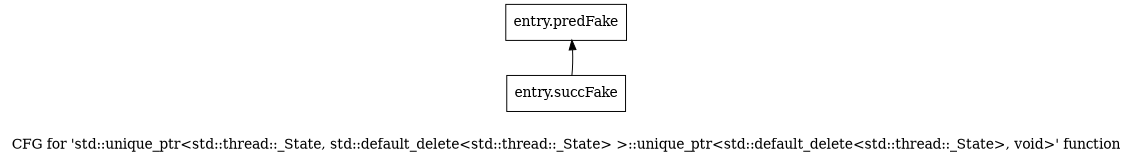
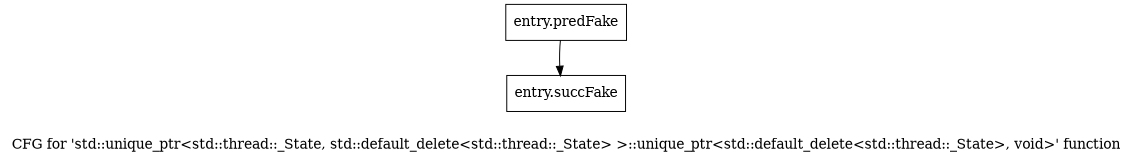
(573, 63) -> (560, 53)
